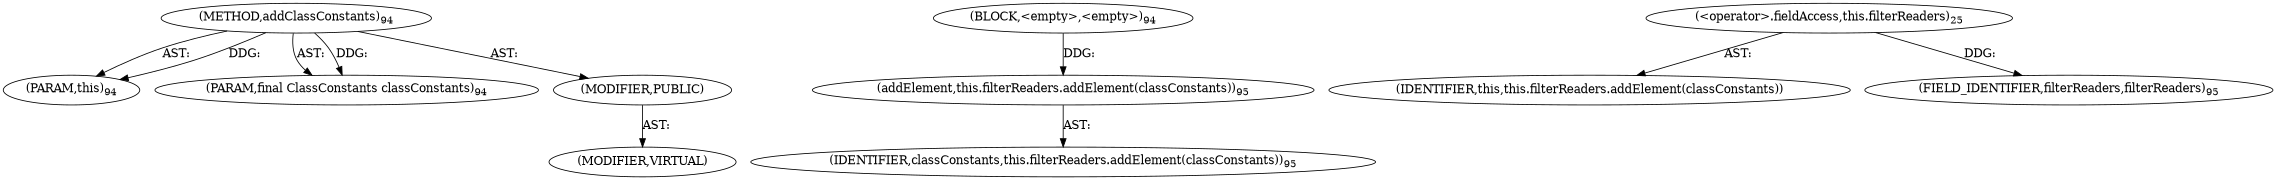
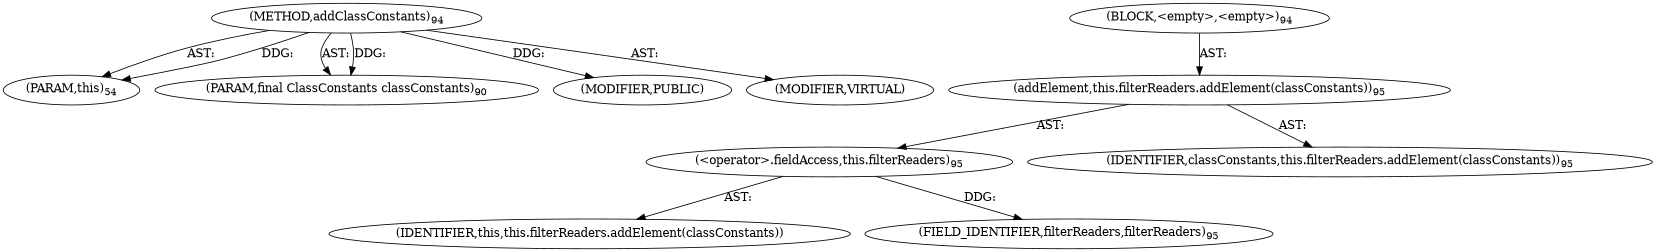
(1957, 17) -> (957, 161)
(506, 54) -> (531, 54)
(1081, 54) -> (1215, 54)
(111, 89) -> (111, 89)
(481, 89) -> (481, 89)
(643, 122) -> (596, 54)
none -> (1017, 125)
